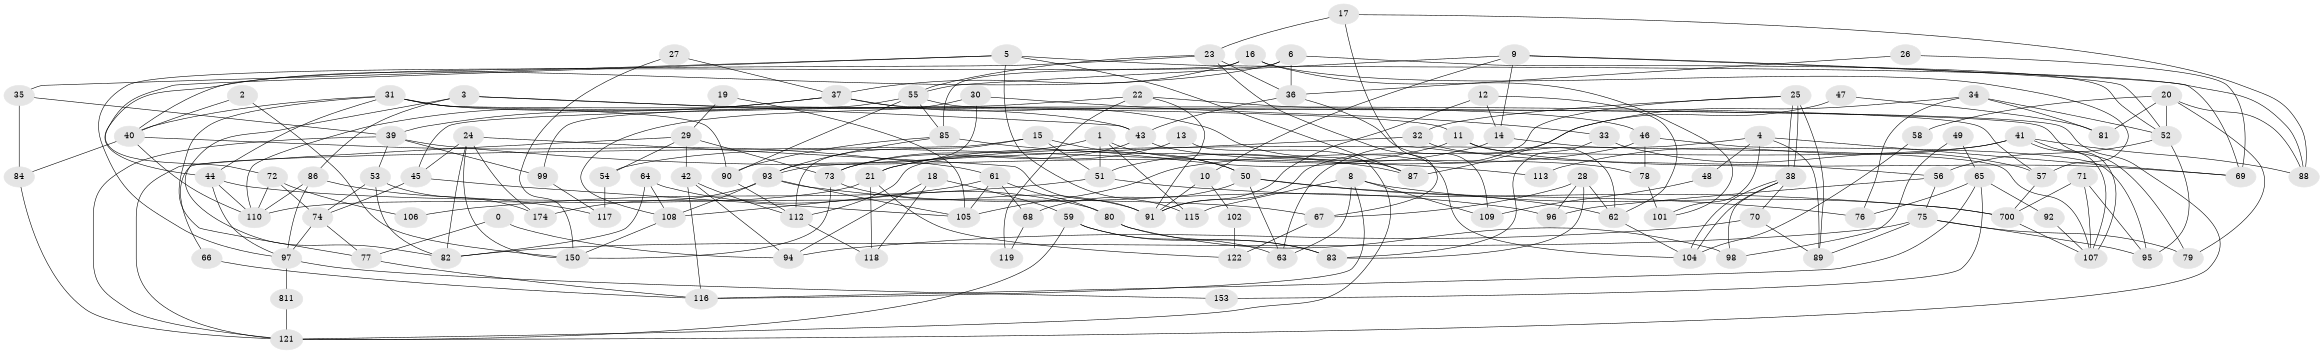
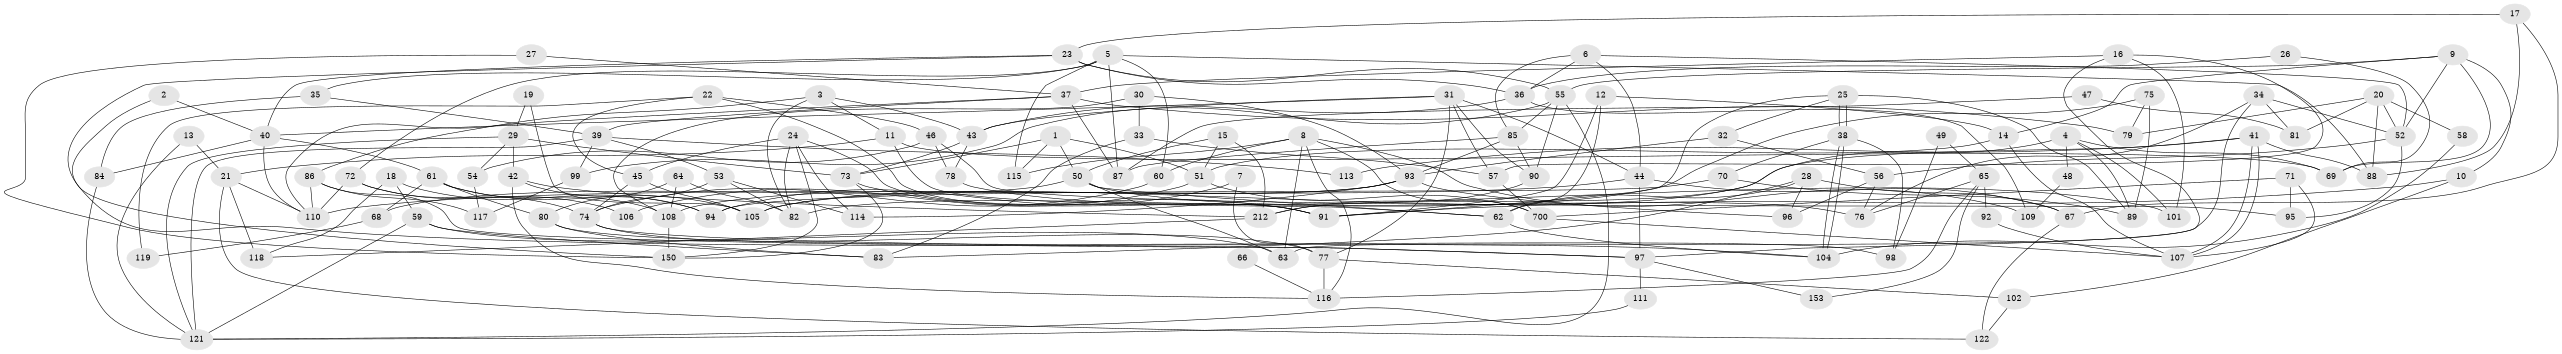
(470, 153) -> none
none -> (1159, 177)
(1929, 201) -> (1870, 197)
(499, 218) -> (1240, 177)
(540, 218) -> (858, 218)
(796, 218) -> (1261, 218)
(2060, 239) -> none
none -> (1669, 279)
(287, 299) -> (1641, 299)
